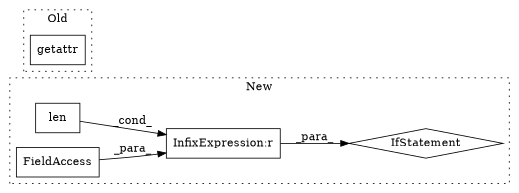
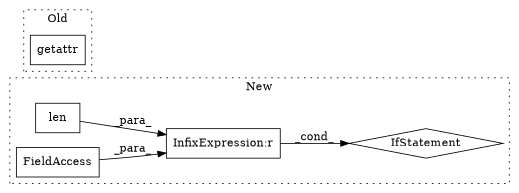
(133, 121) -> (133, 121)
(315, 137) -> (315, 137)
